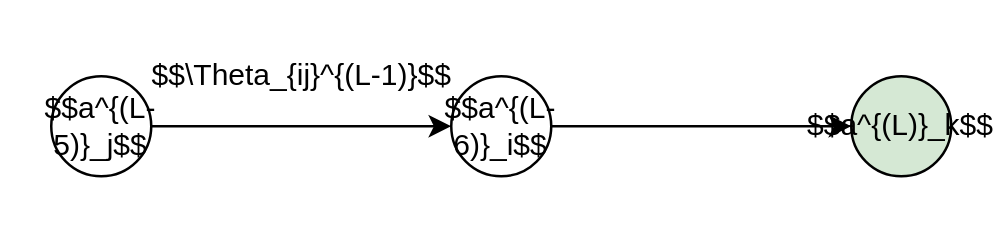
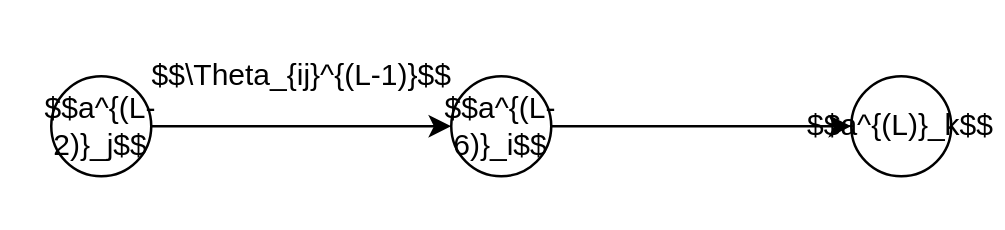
(101, 126) -> (101, 126)
(901, 126) -> (901, 126)
